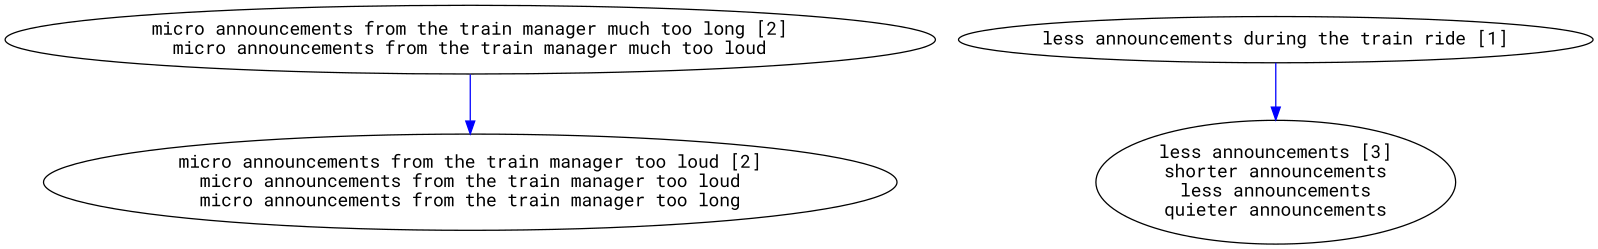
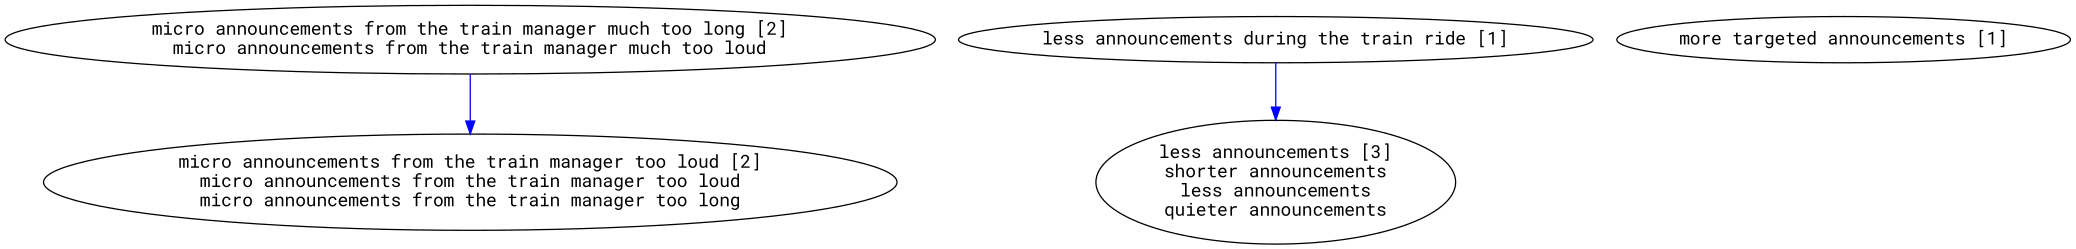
none -> (1844, 40)
